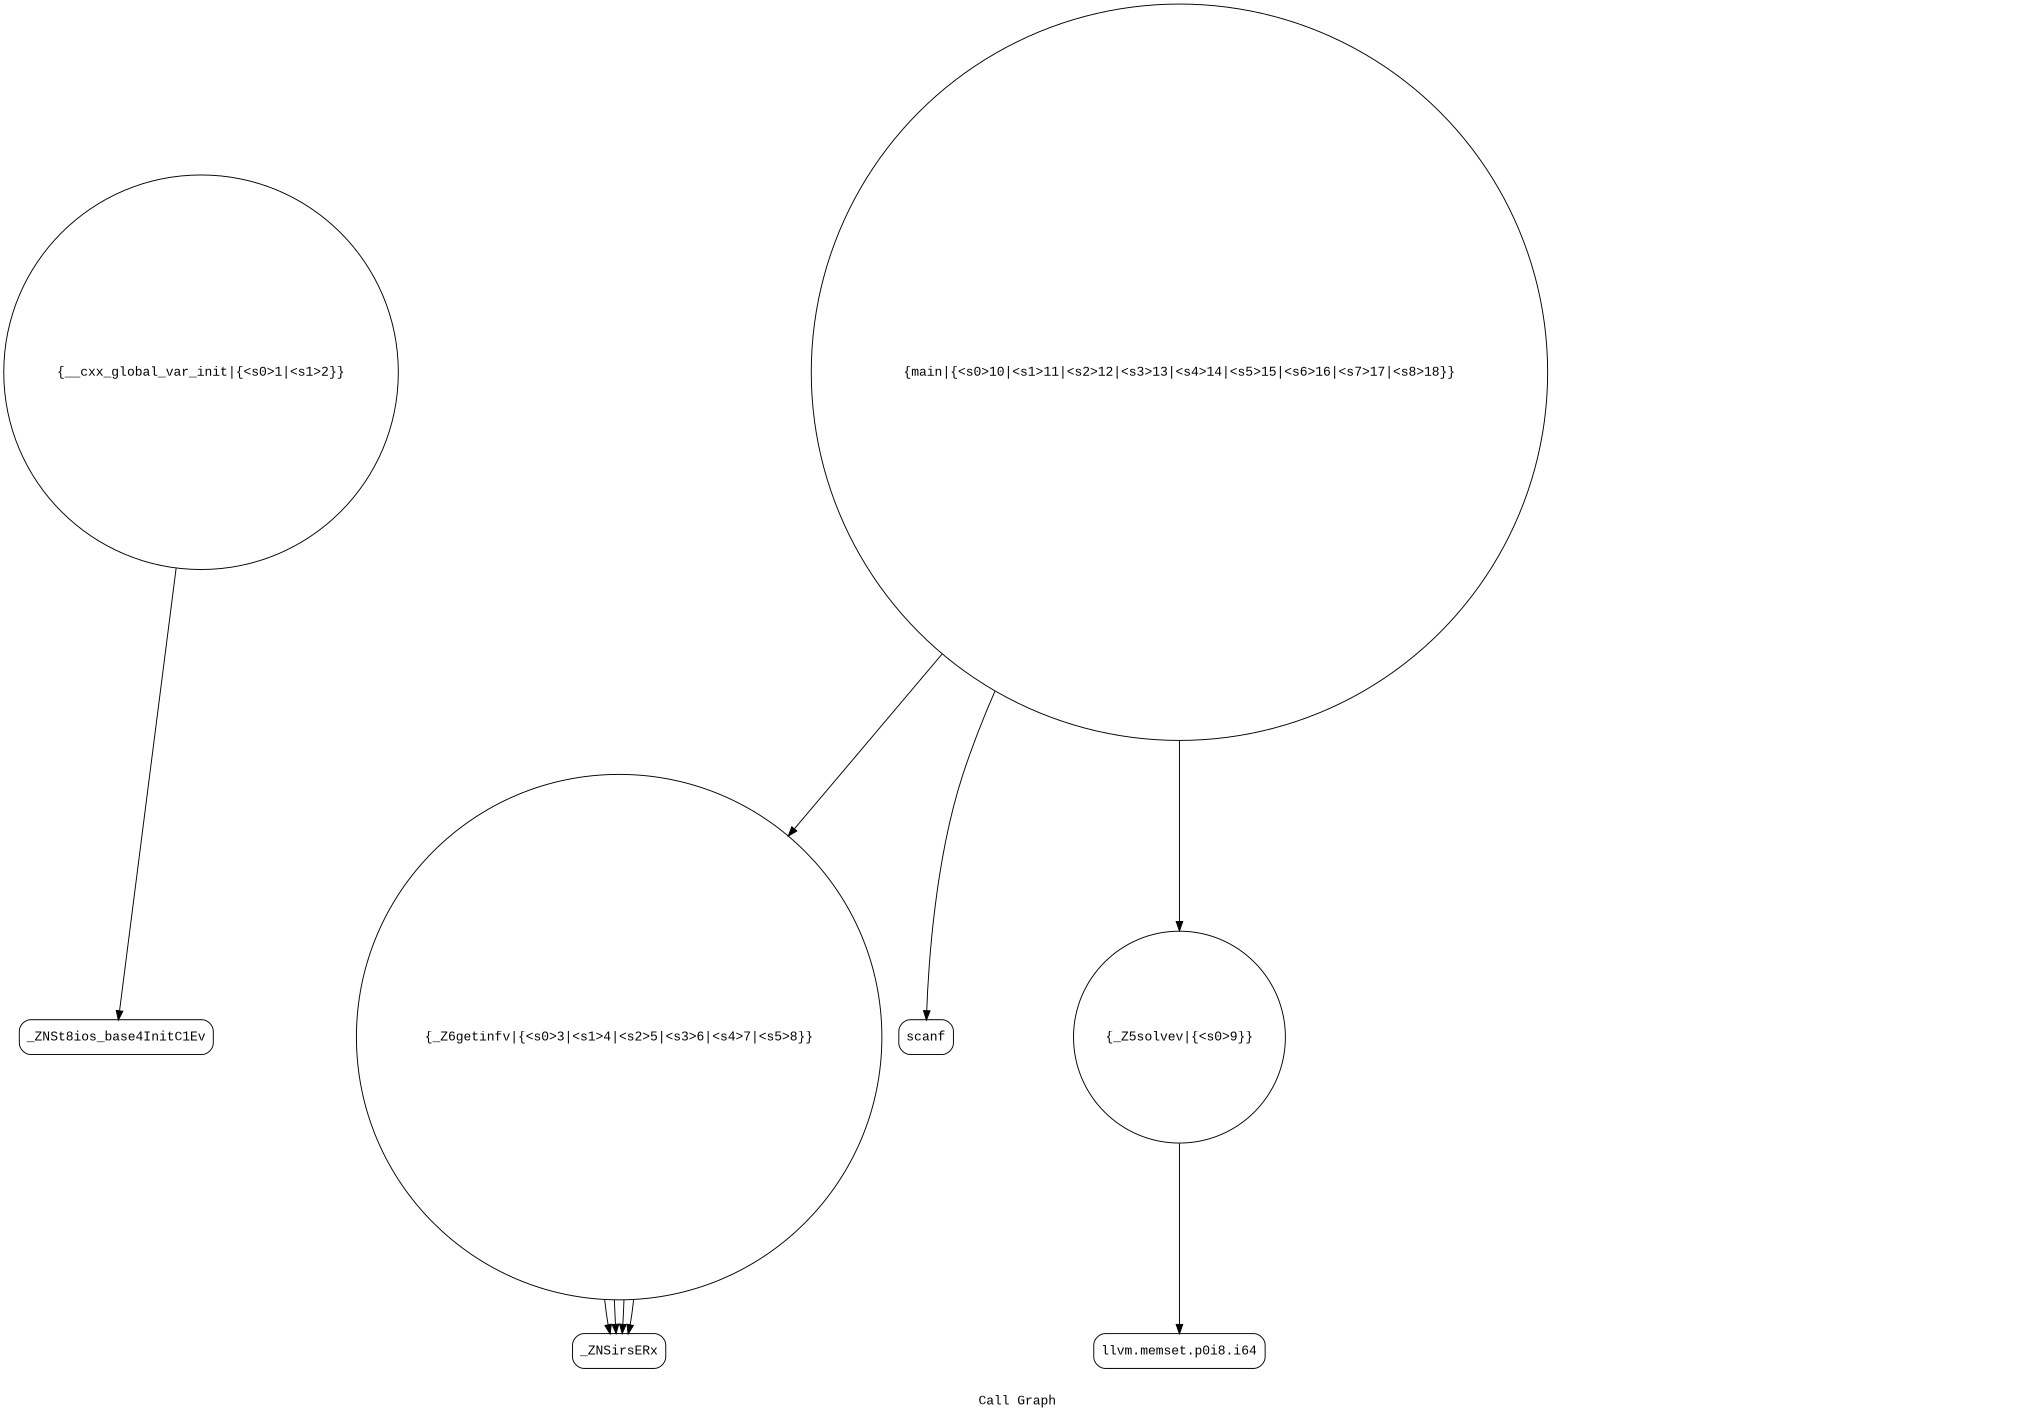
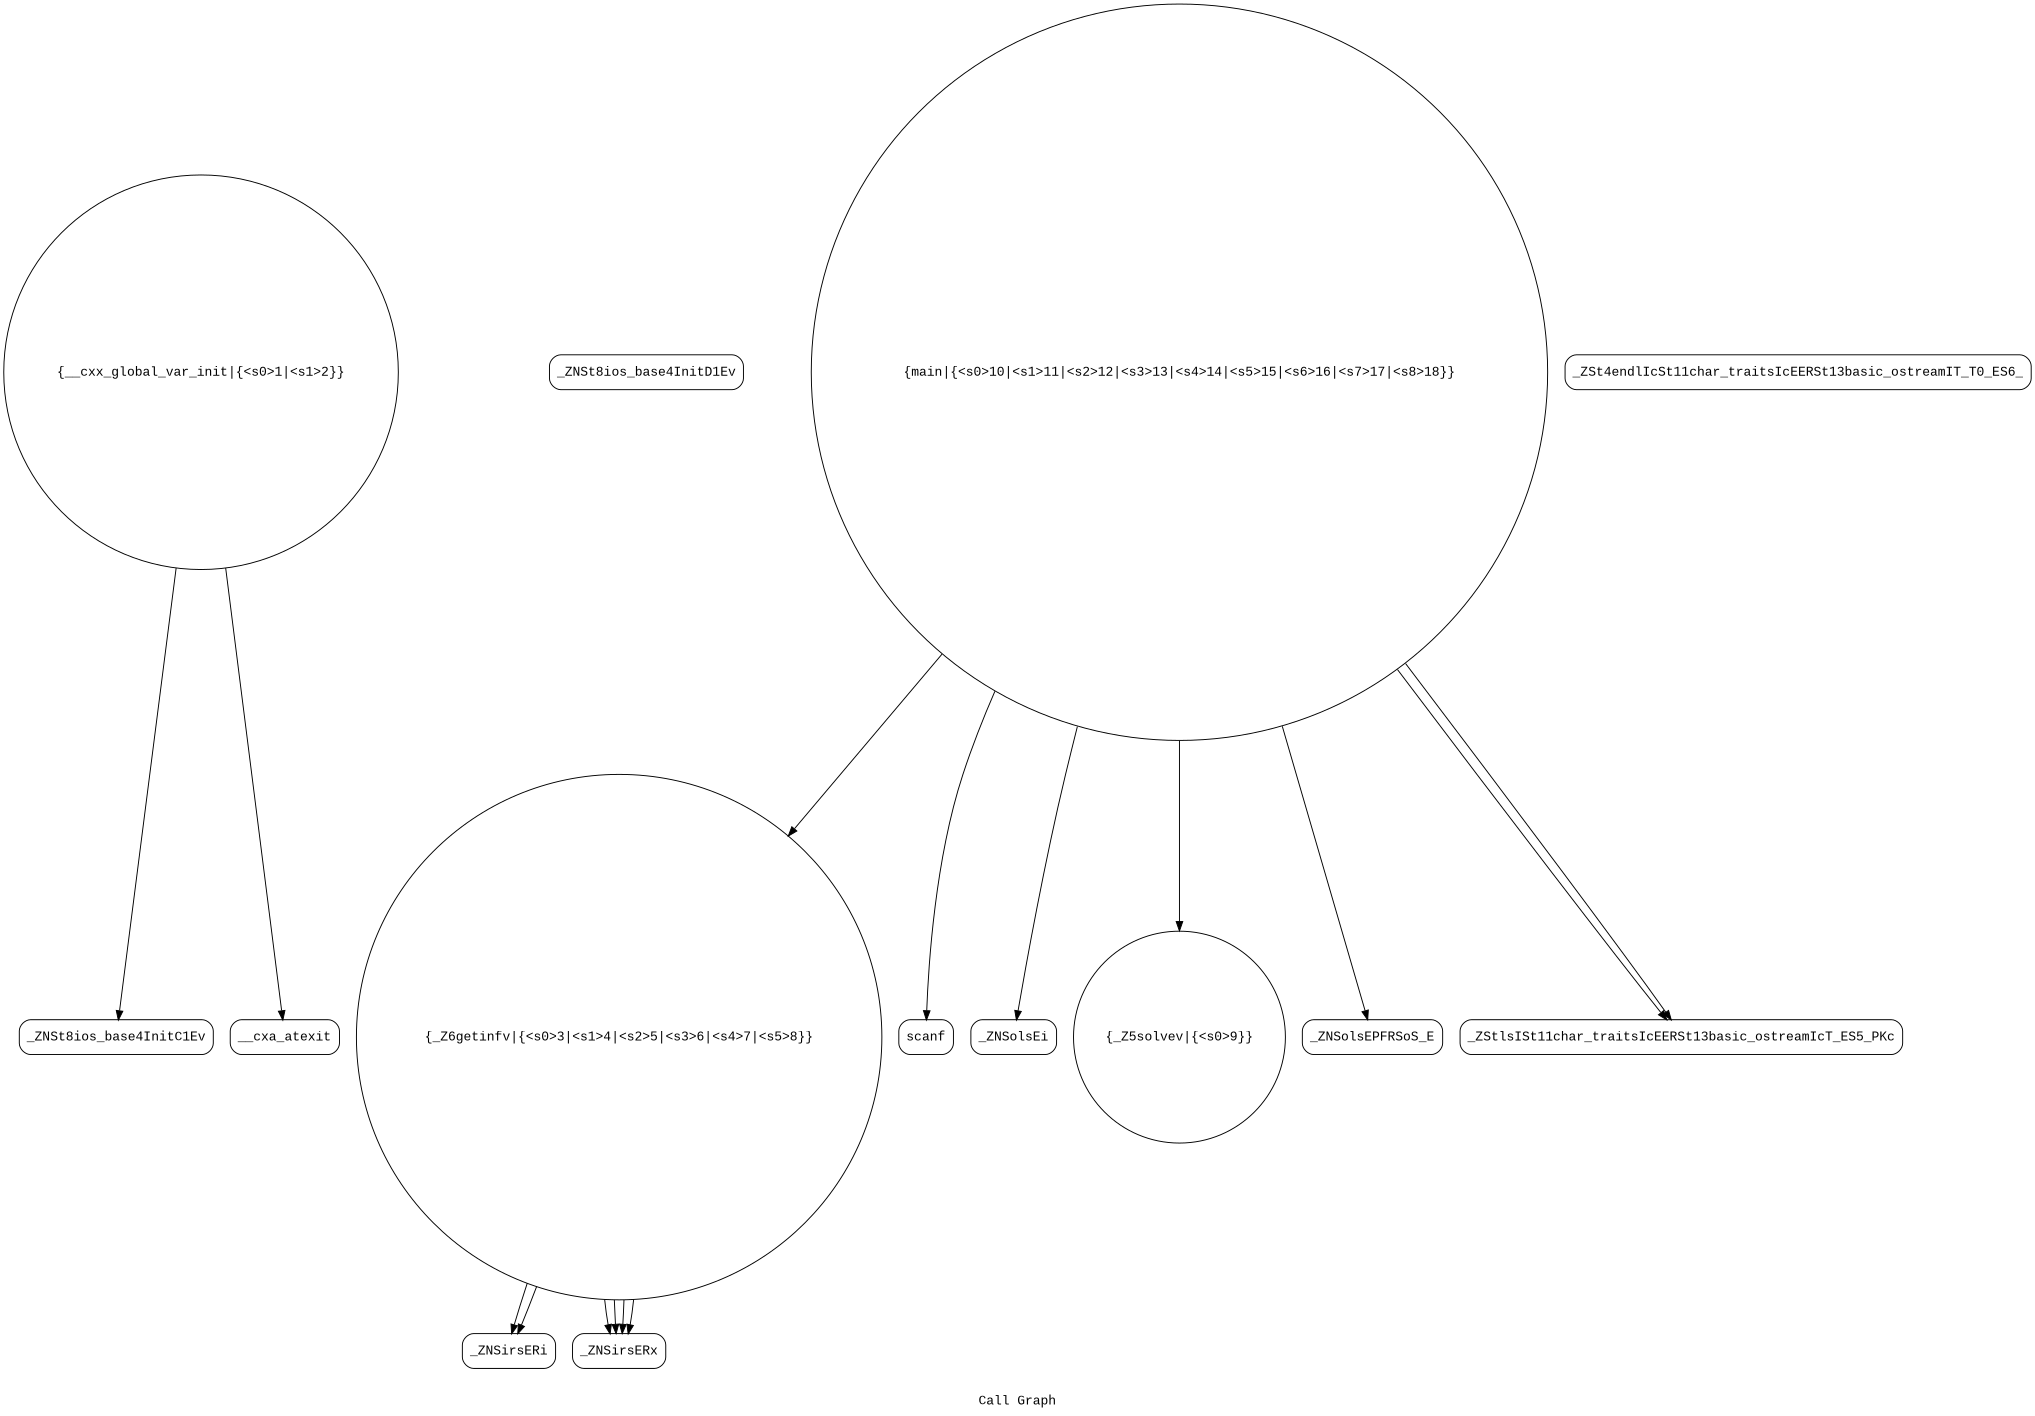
none -> (646, 372)
none -> (1798, 372)
none -> (285, 1037)
none -> (1014, 1037)
none -> (1372, 1037)
none -> (1681, 1037)
none -> (509, 1351)
(1179, 1351) -> none
